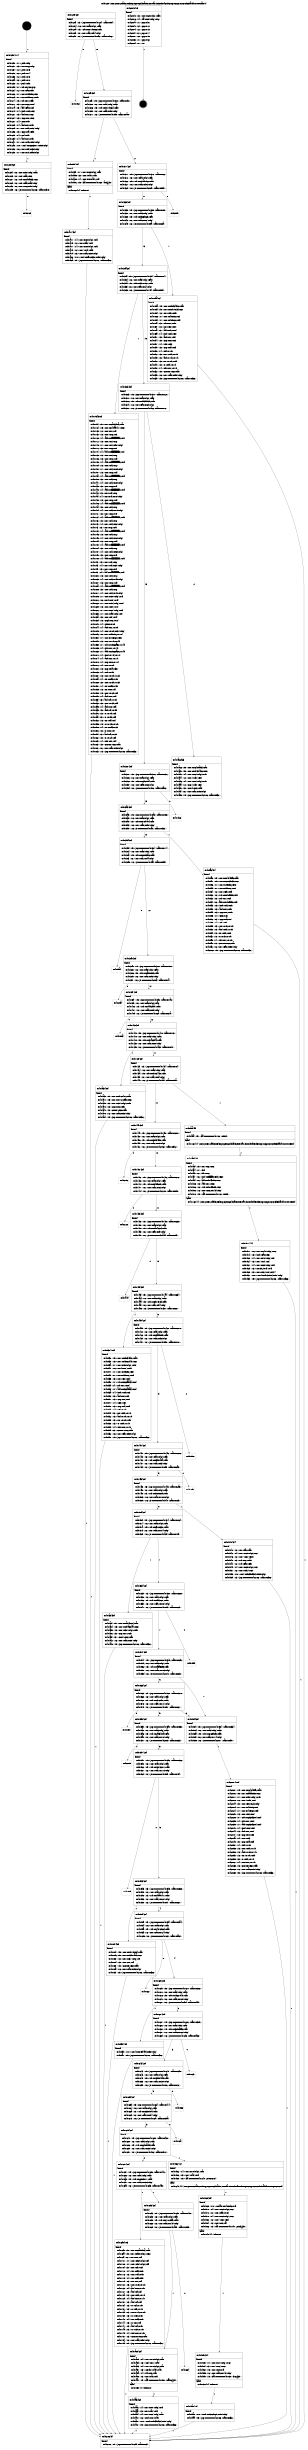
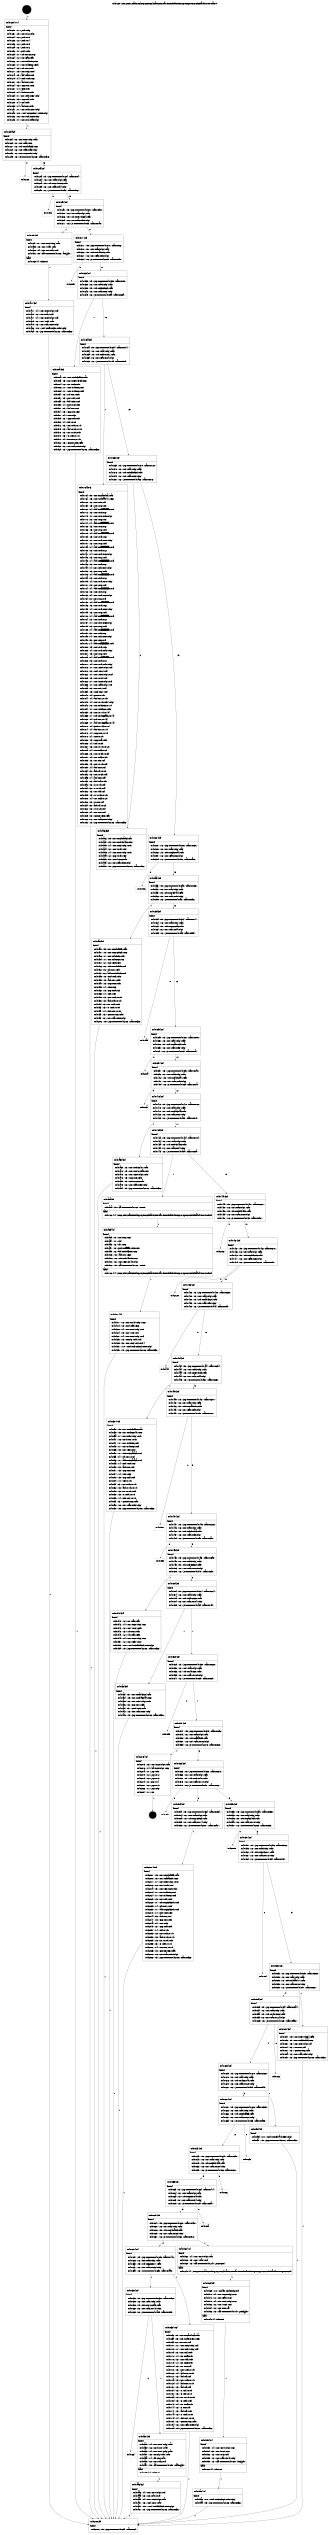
none -> (42, 163)
(194, 1695) -> (175, 1751)
